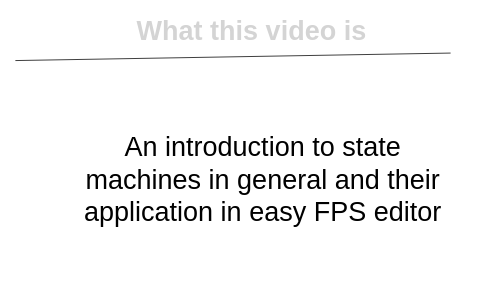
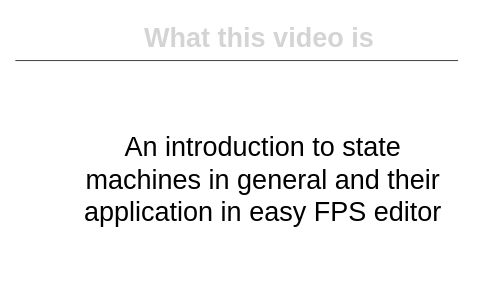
(252, 30) -> (259, 38)
